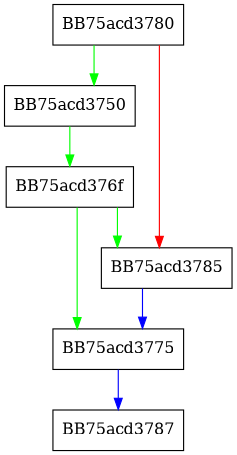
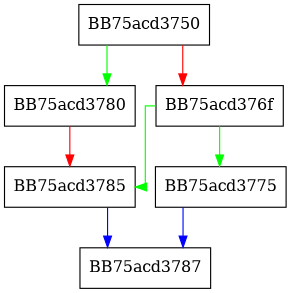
(94, 60) -> (107, 60)
(70, 141) -> (183, 60)
(142, 303) -> (108, 222)
